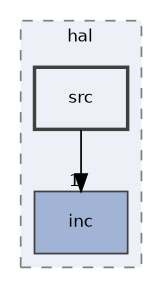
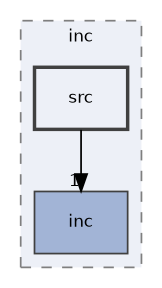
(81, 37) -> (81, 37)
